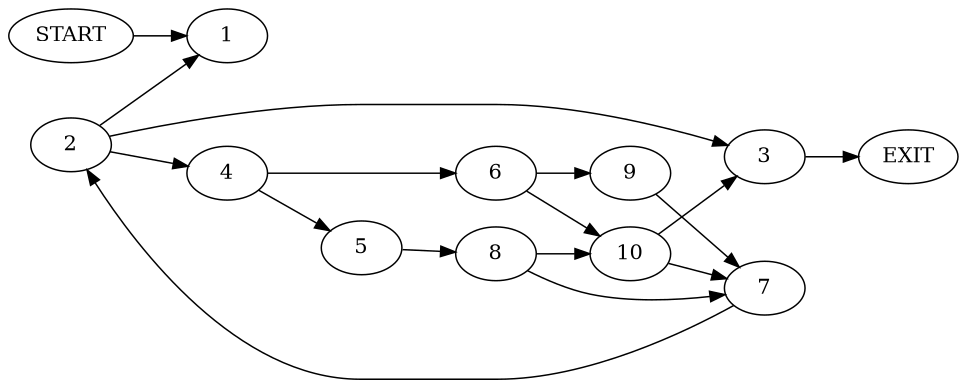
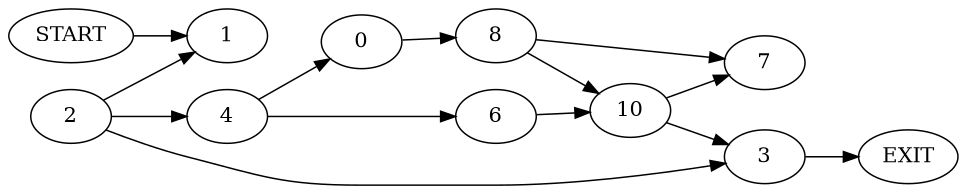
(630, 173) -> none
(362, 248) -> (362, 42)
(382, 379) -> none
